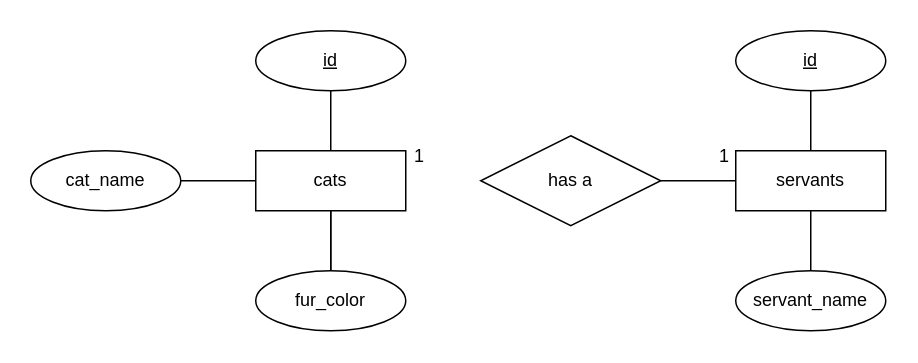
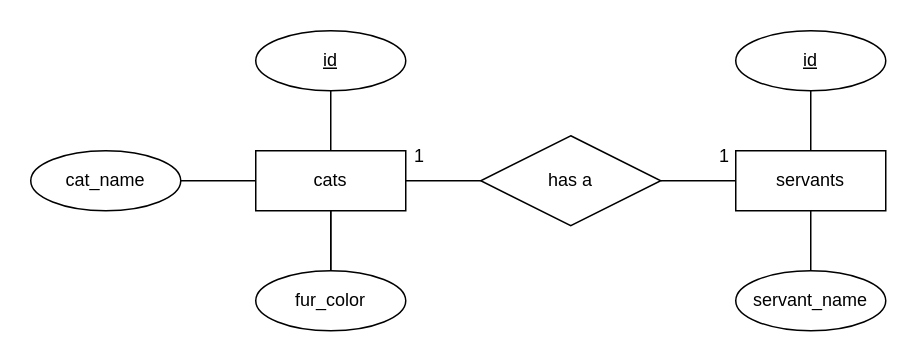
none -> (443, 181)
